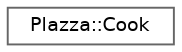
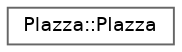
(91, 26) -> (91, 26)
